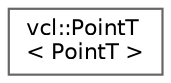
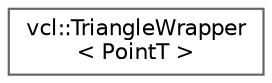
(86, 42) -> (136, 42)
